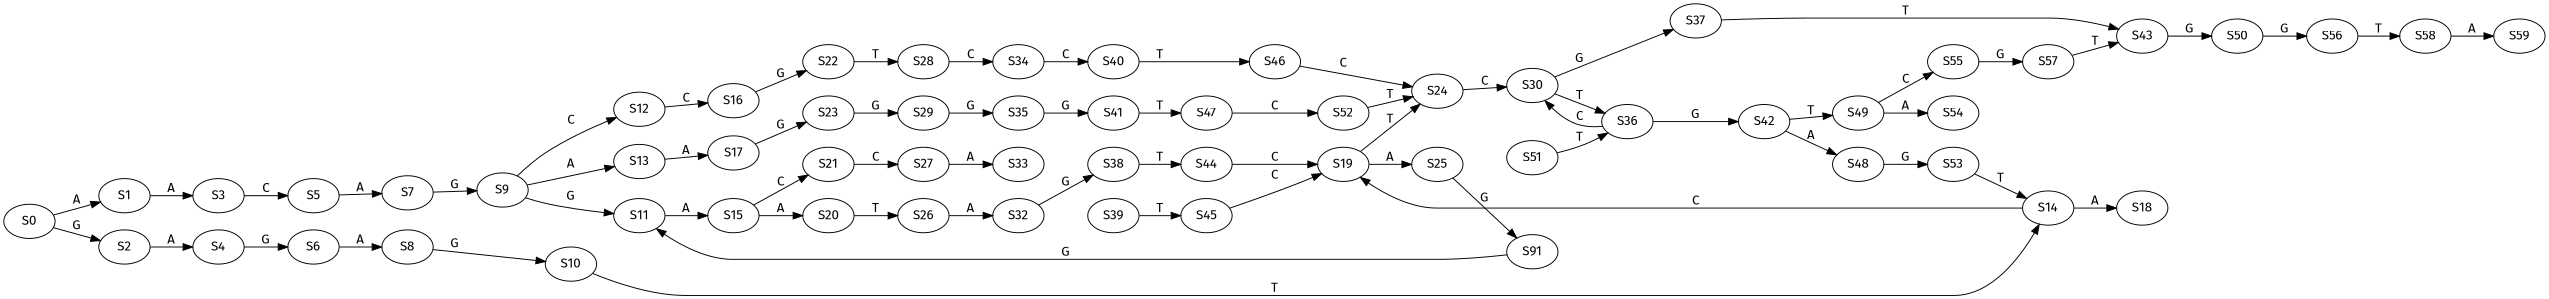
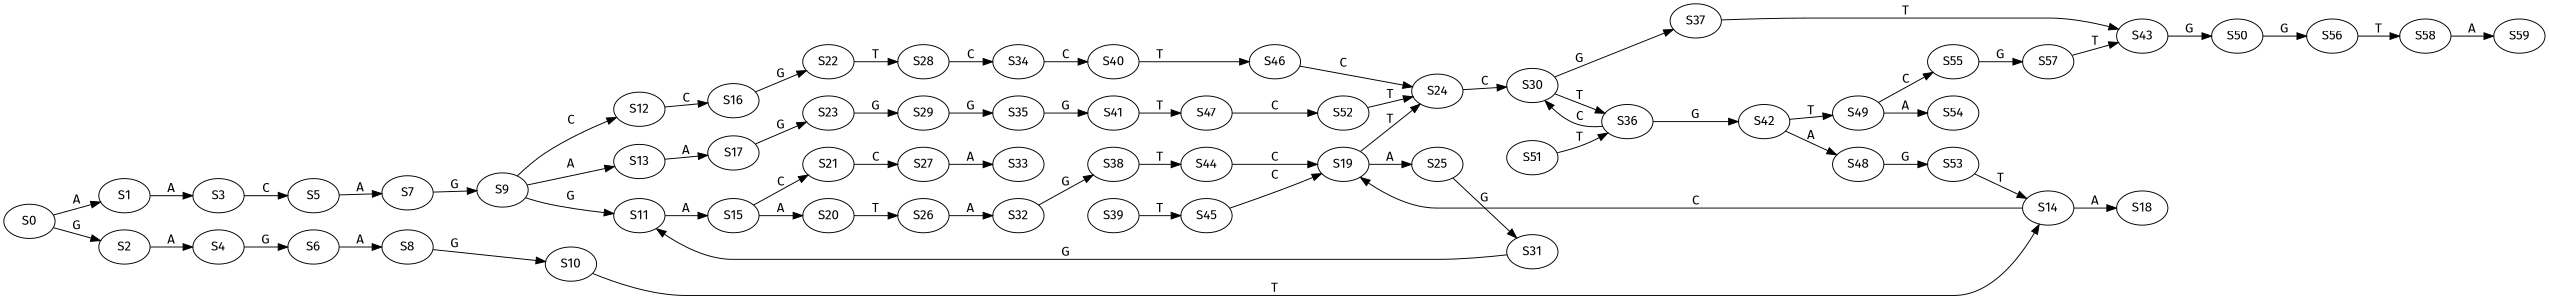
(1532, 252) -> (1532, 252)
